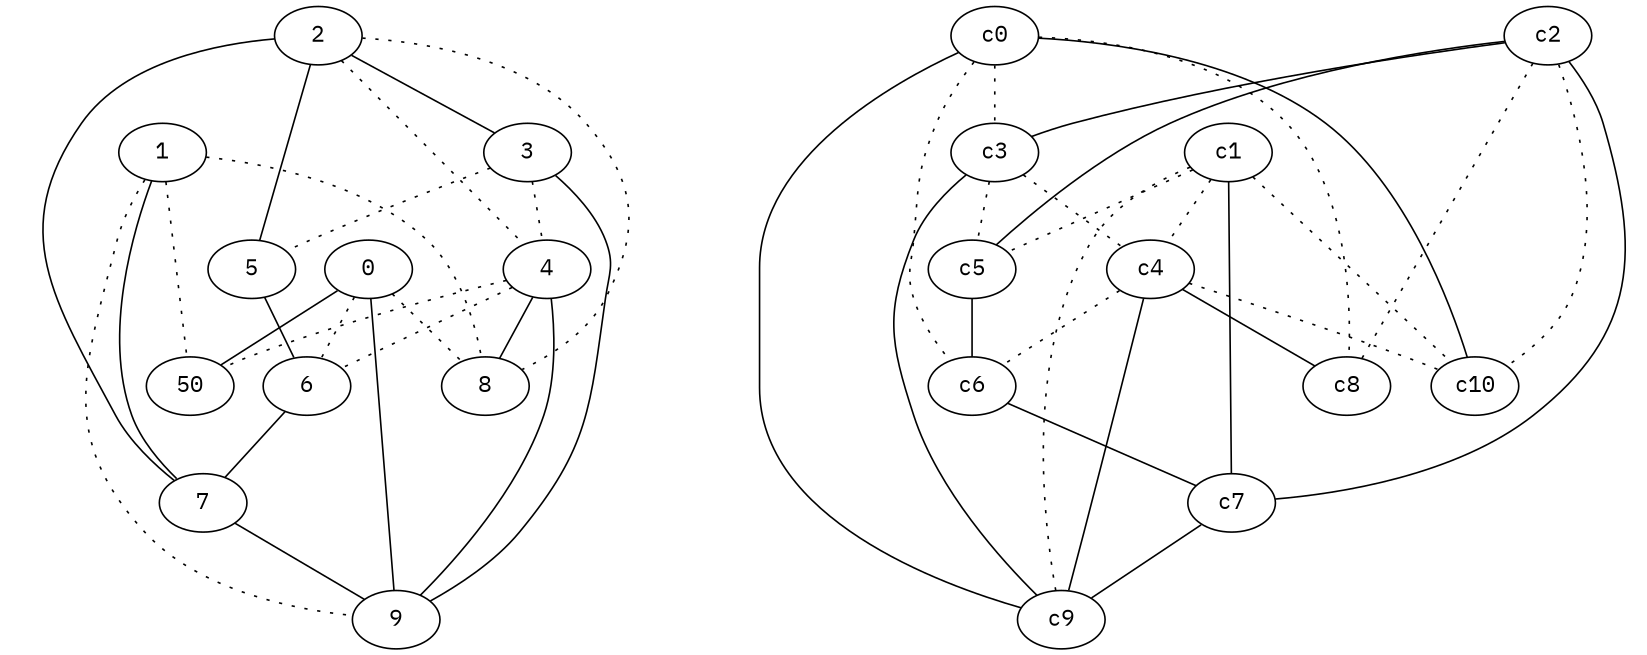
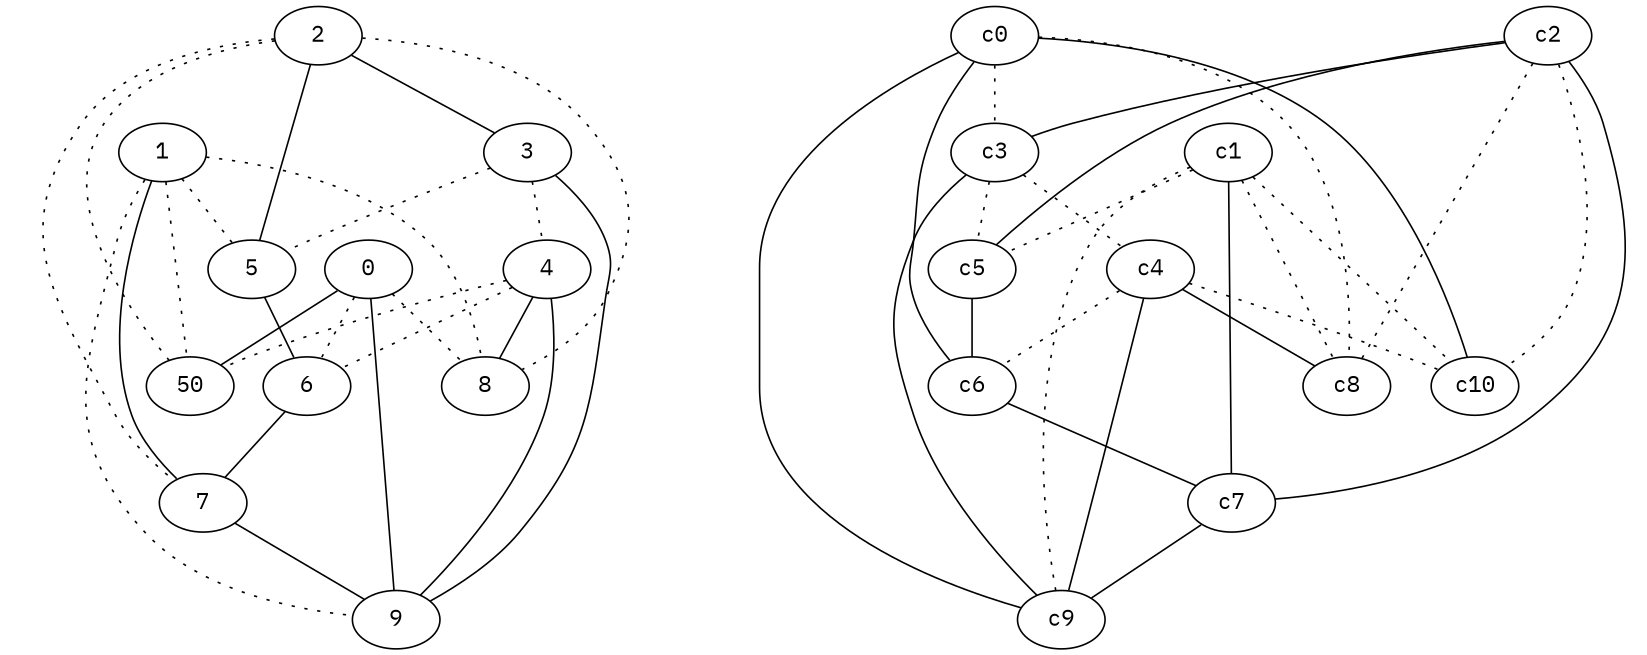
(433, 152) -> (90, 154)
(45, 209) -> (45, 209)
(916, 210) -> (916, 210)
none -> (207, 211)
(1189, 211) -> (1287, 269)
